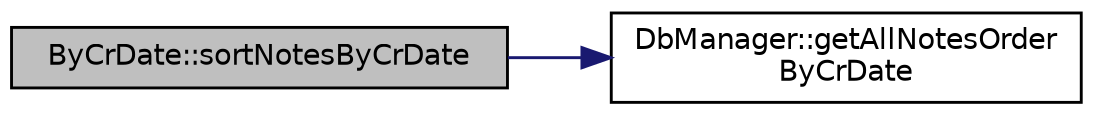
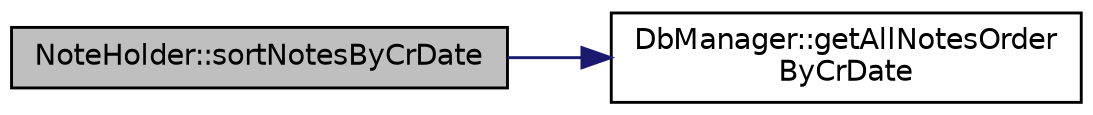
(260, 58) -> (260, 58)
